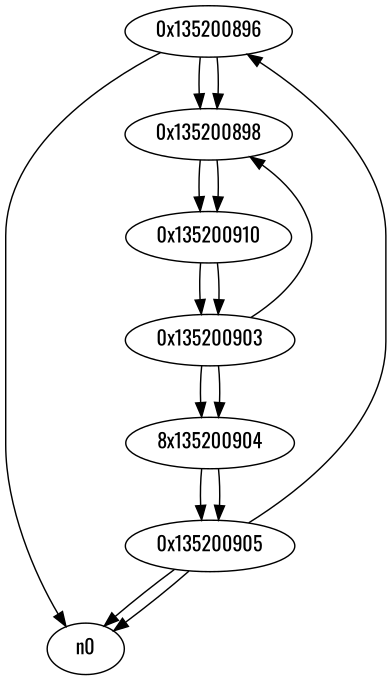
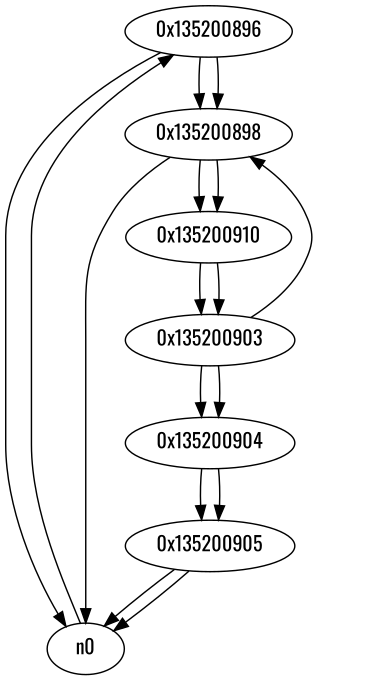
(386, 295) -> (31, 321)
none -> (86, 368)
(210, 443) -> (210, 443)
